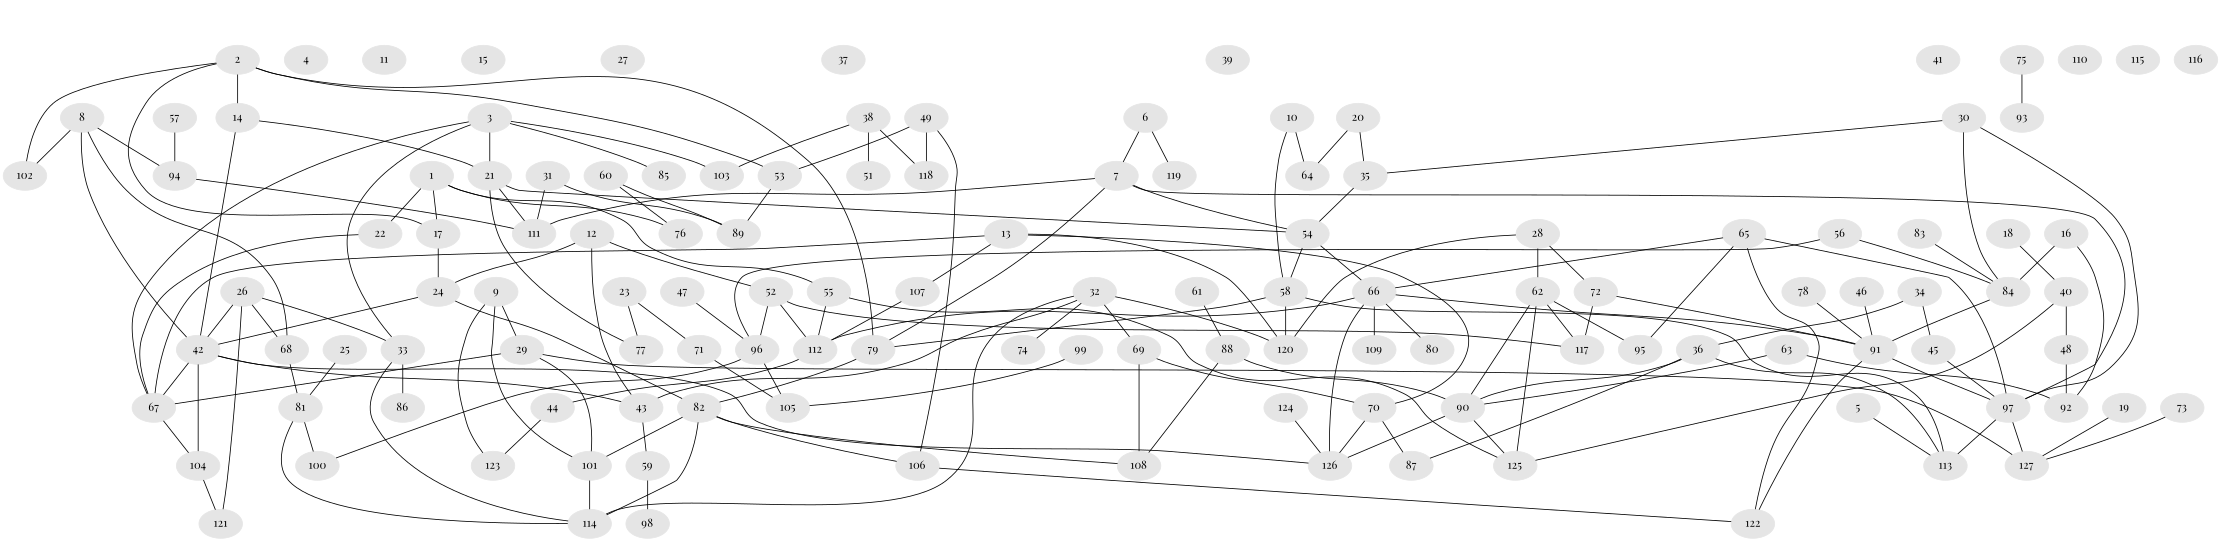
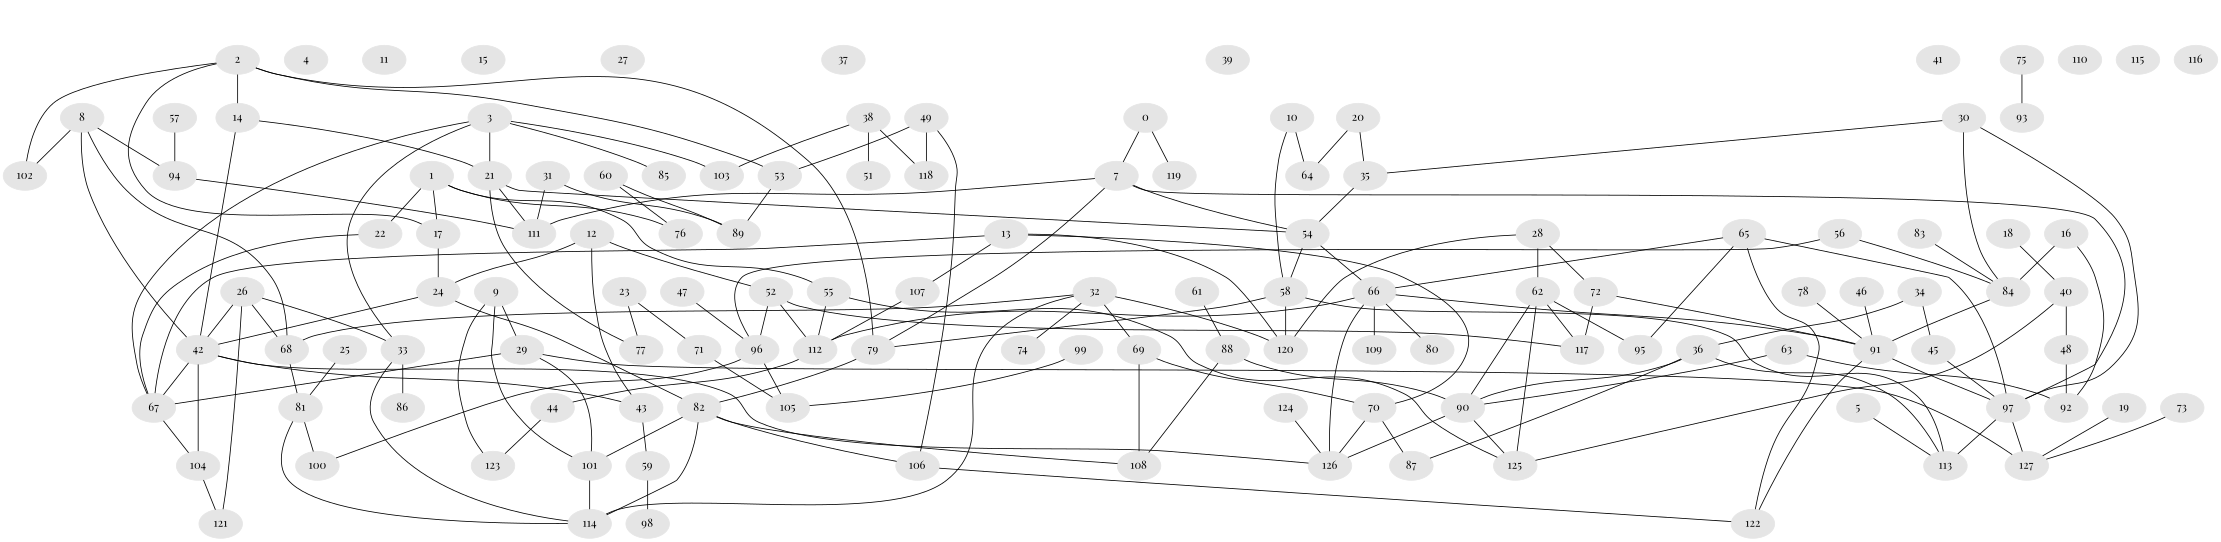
(1146, 118) -> (1146, 118)
(851, 375) -> (687, 311)
